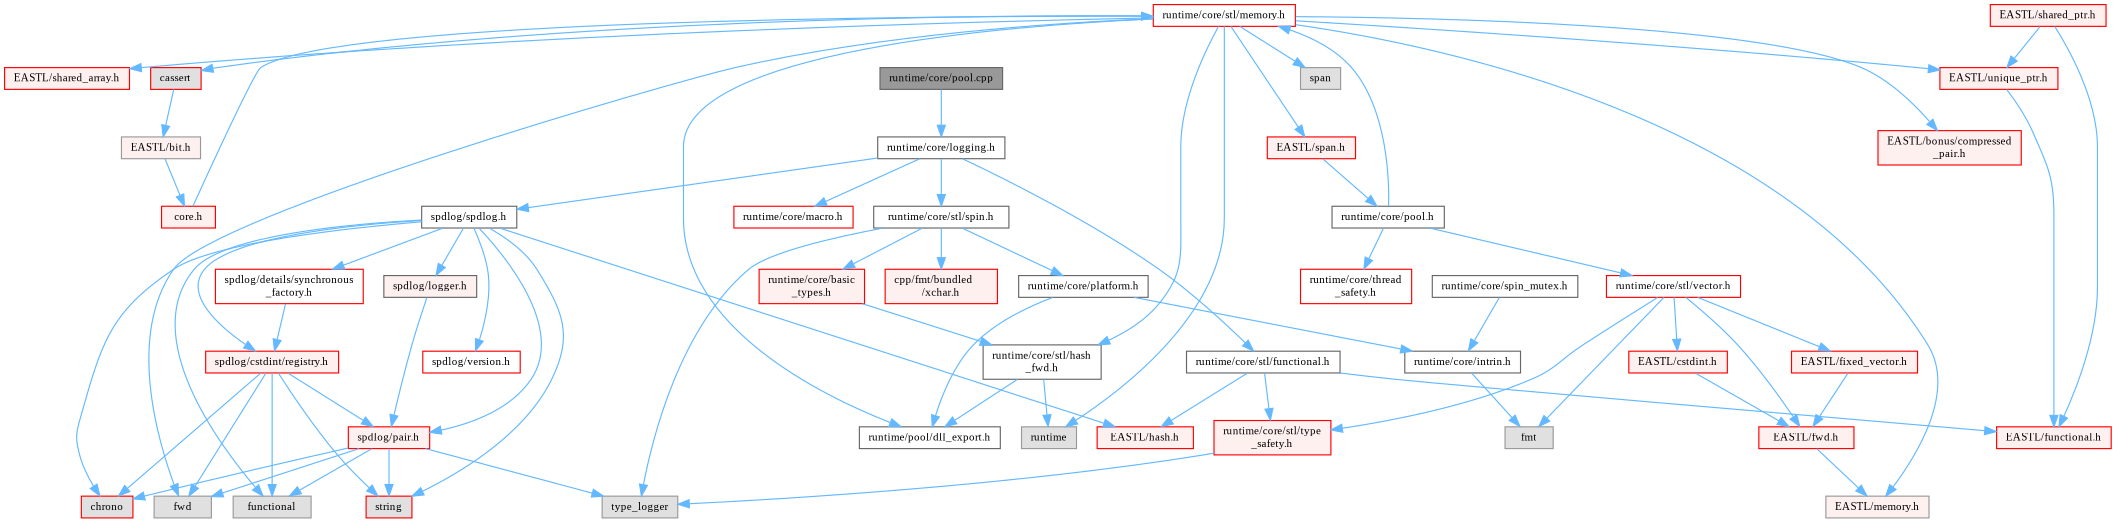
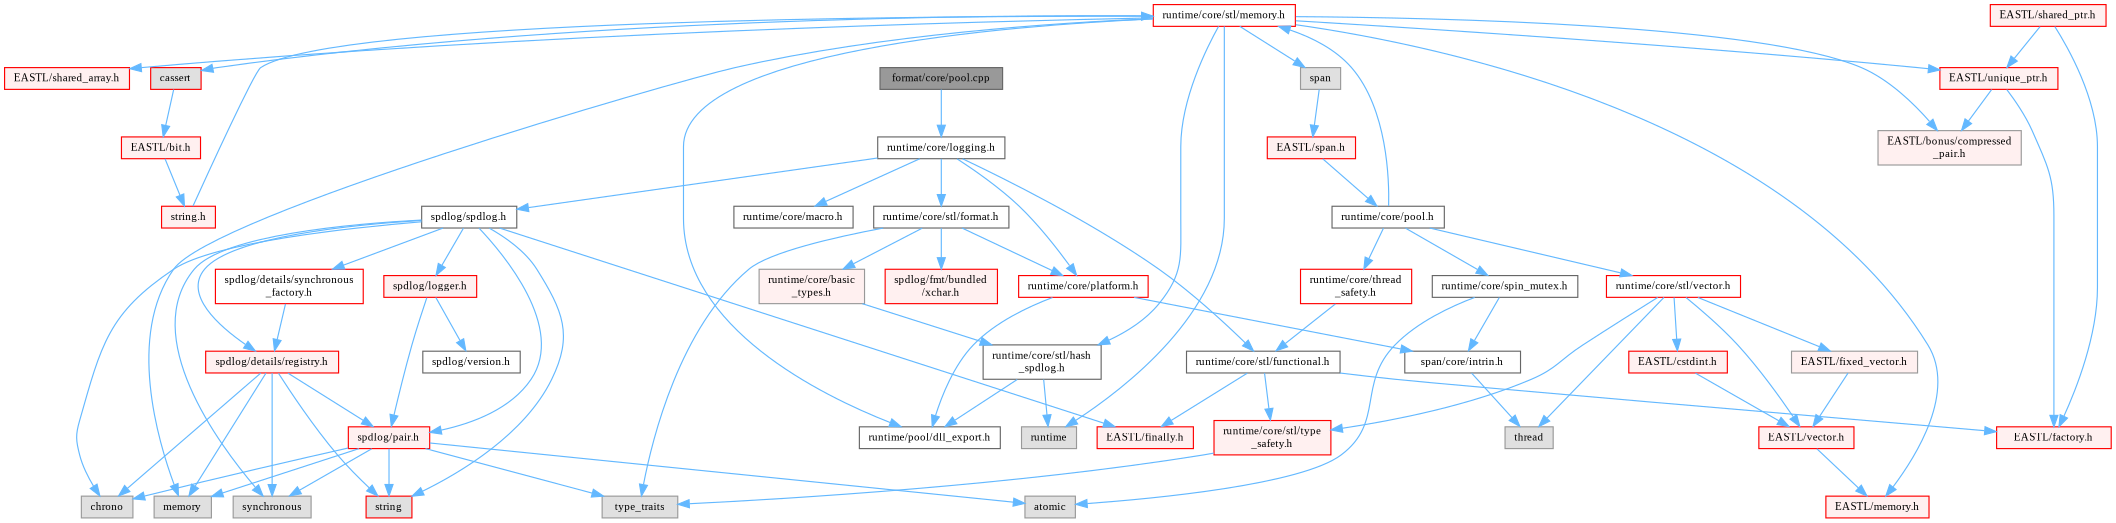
(1265, 77) -> (1317, 107)
(941, 78) -> (941, 78)
none -> (1980, 105)
(161, 148) -> (161, 148)
(1950, 148) -> (1950, 148)
none -> (1019, 206)
(188, 217) -> (188, 217)
(793, 217) -> (793, 217)
(941, 217) -> (941, 217)
none -> (1442, 249)
(489, 283) -> (448, 319)
(430, 286) -> (430, 286)
(812, 286) -> (812, 286)
(941, 286) -> (941, 286)
(1083, 286) -> (1083, 286)
none -> (1310, 324)
(272, 362) -> (272, 362)
(472, 362) -> (472, 362)
(1042, 362) -> (1042, 362)
(1463, 362) -> (1463, 362)
(1855, 362) -> (1855, 362)
(1145, 438) -> (1145, 438)
(1529, 438) -> (1529, 438)
(1806, 438) -> (1806, 438)
(2054, 438) -> (2054, 438)
(107, 507) -> (107, 507)
(183, 507) -> (183, 507)
(272, 507) -> (272, 507)
(640, 507) -> (640, 507)
none -> (1050, 507)
(1877, 507) -> (1877, 507)
